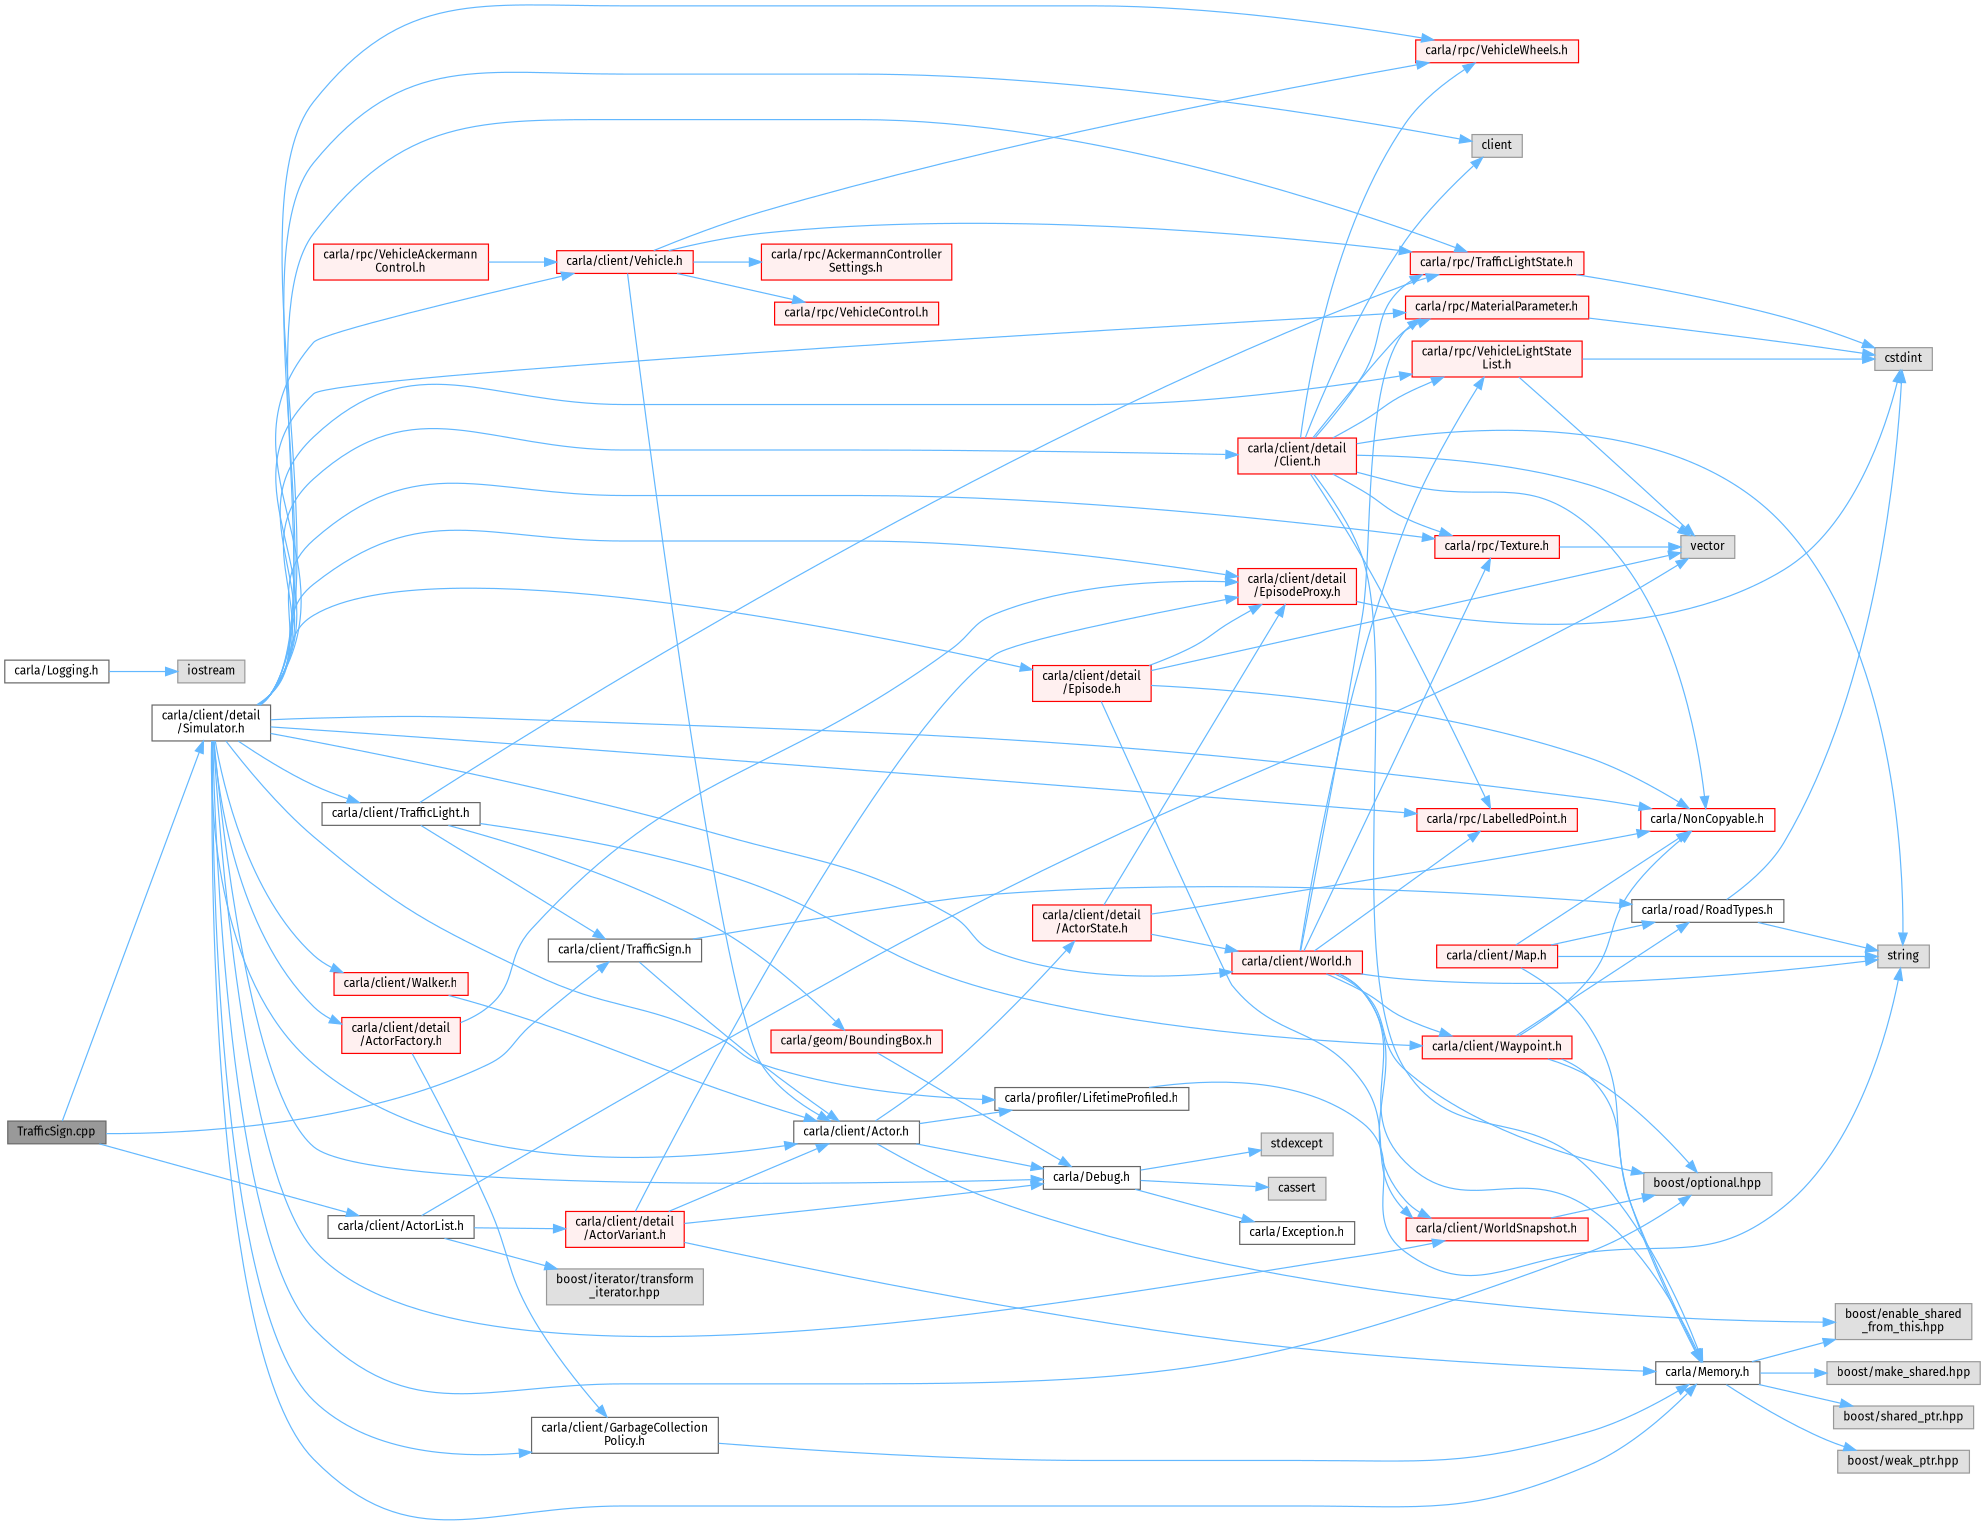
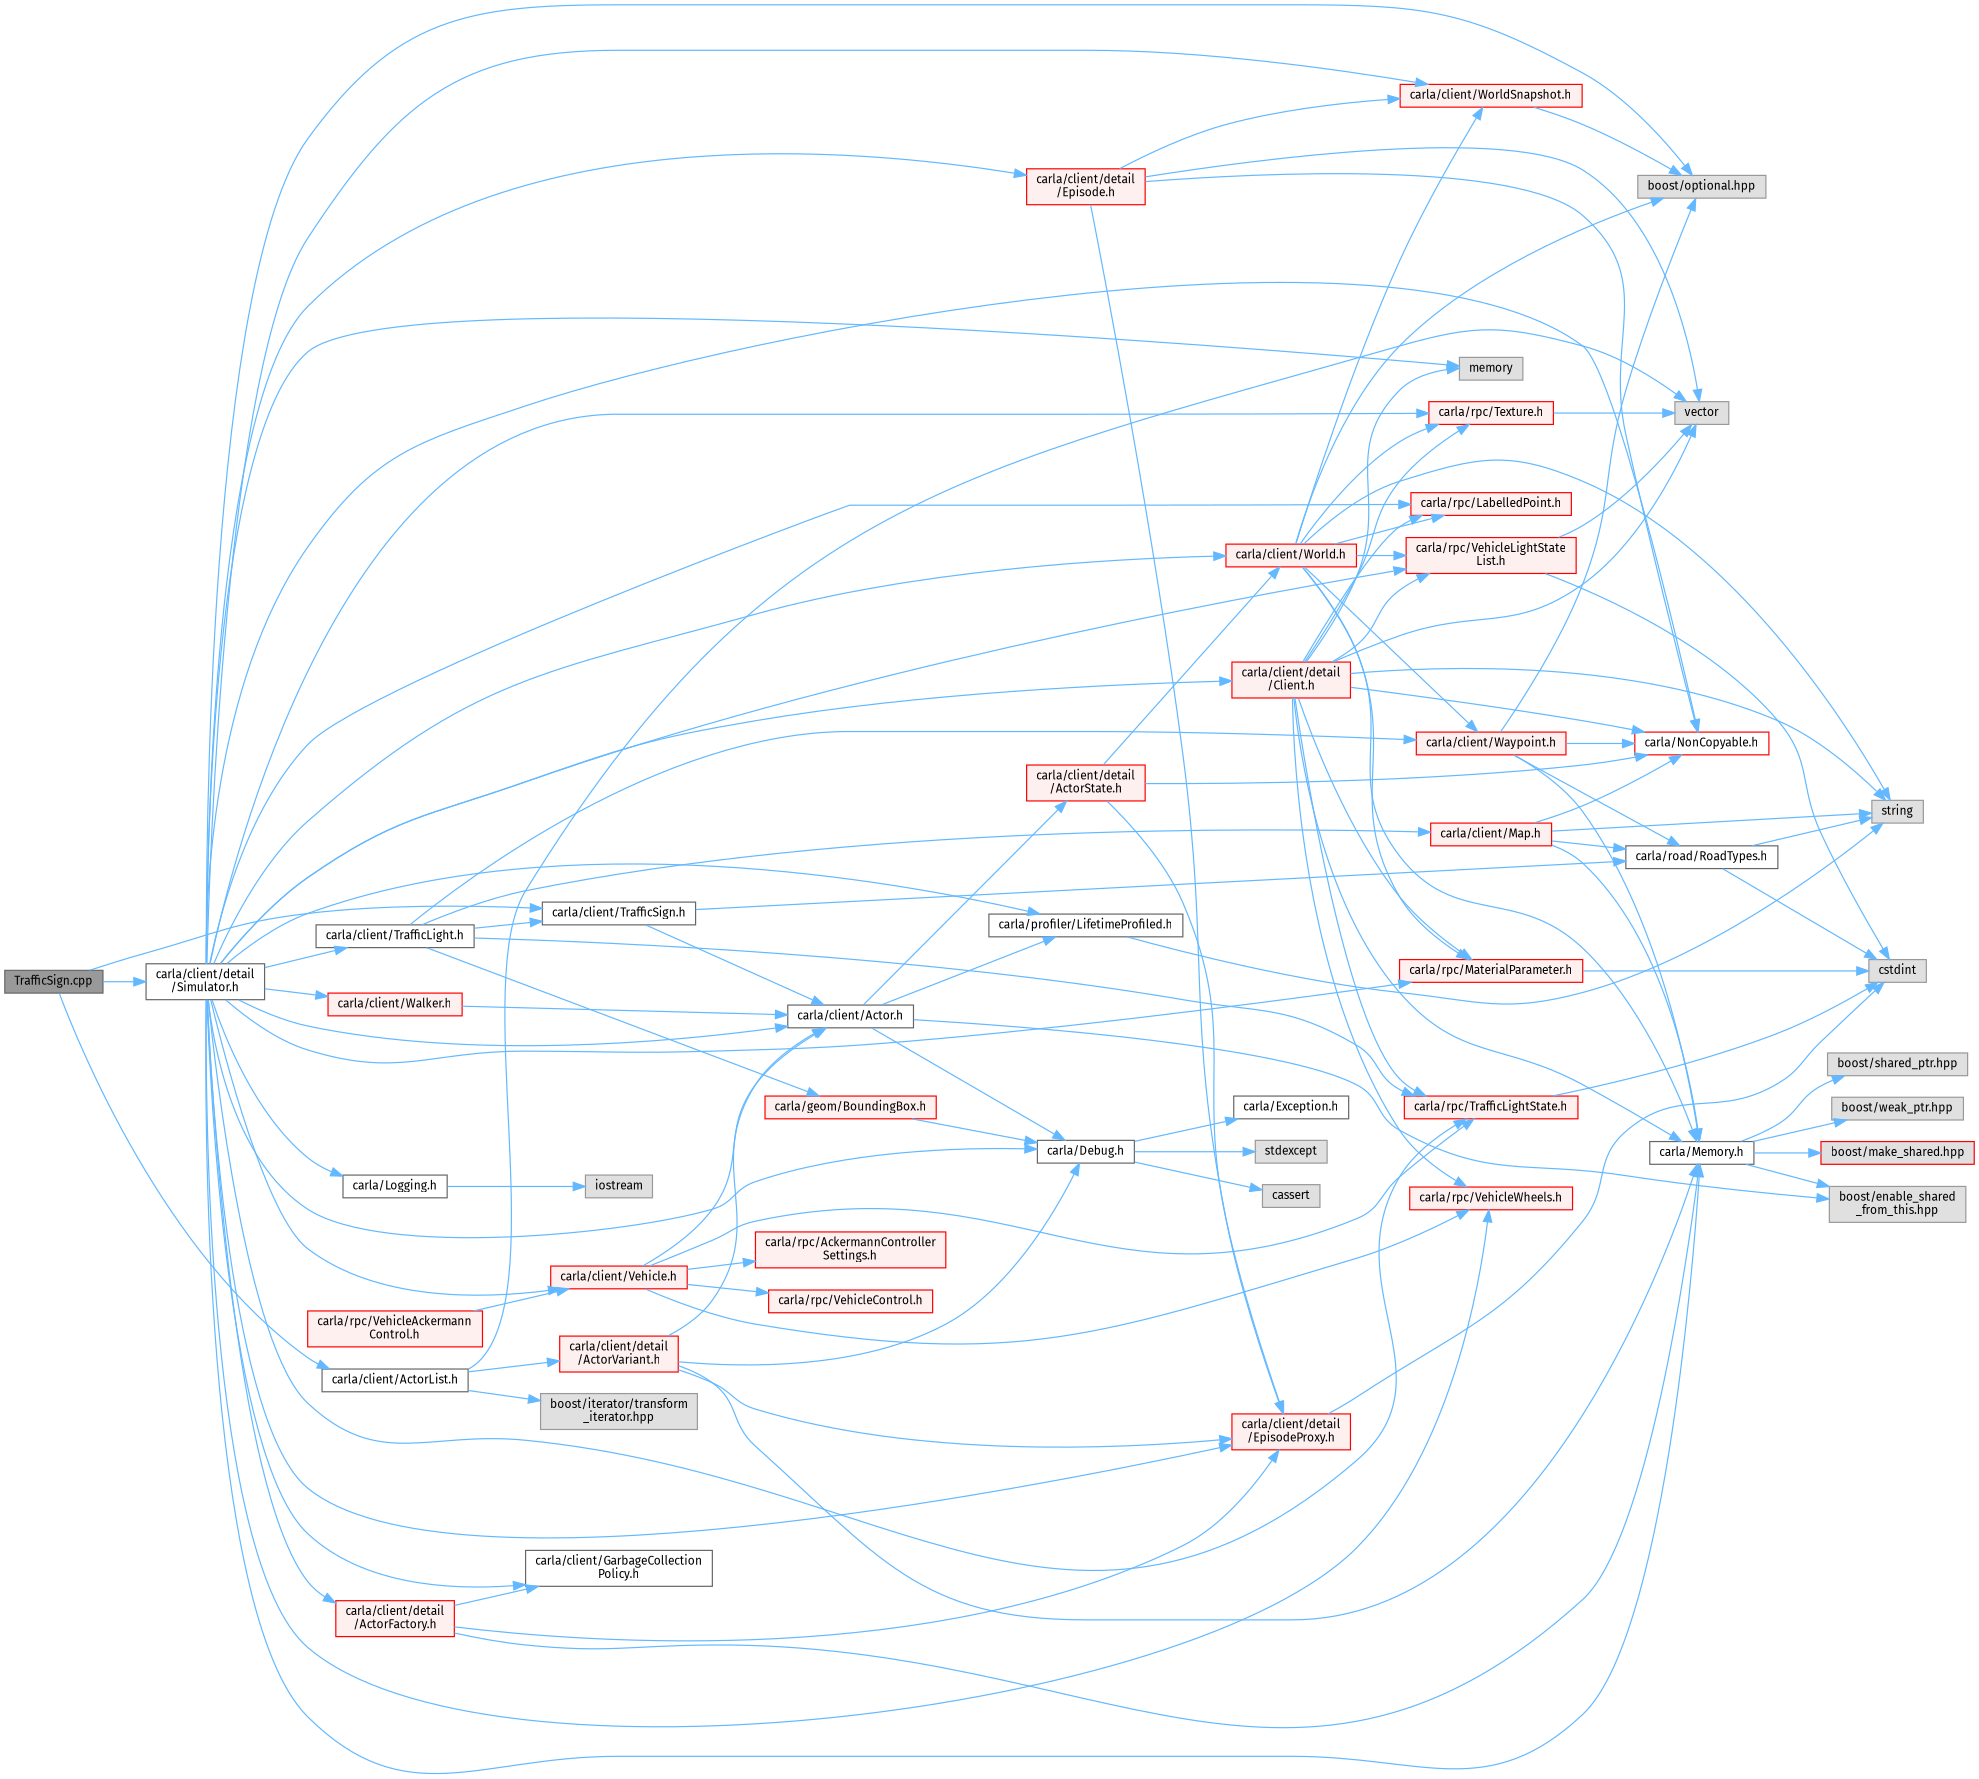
(1497, 146) -> (1491, 369)
none -> (916, 842)
none -> (257, 1097)
(1904, 1373) -> (1898, 1153)
(1204, 1460) -> (1253, 1725)
